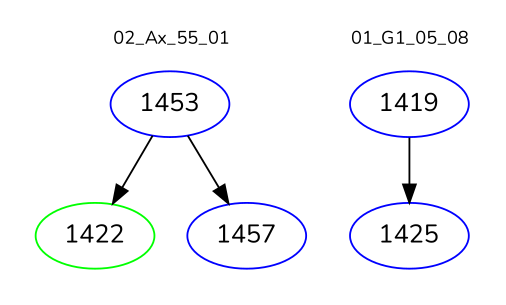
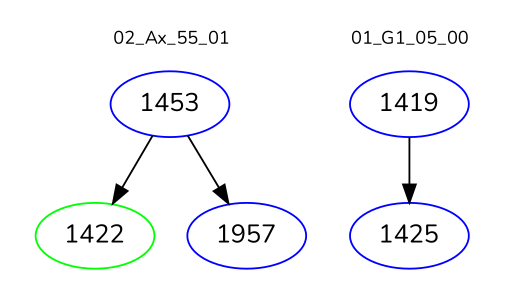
(410, 39) -> (410, 39)
(247, 236) -> (247, 236)
